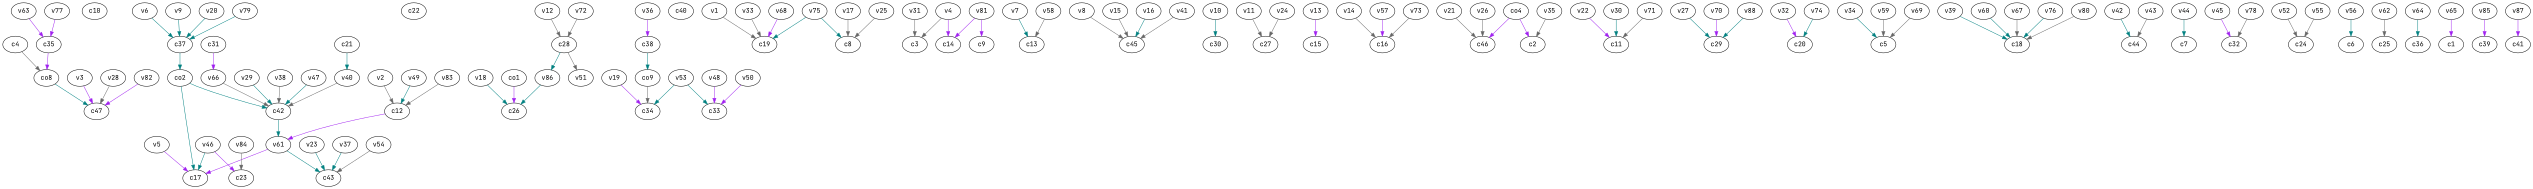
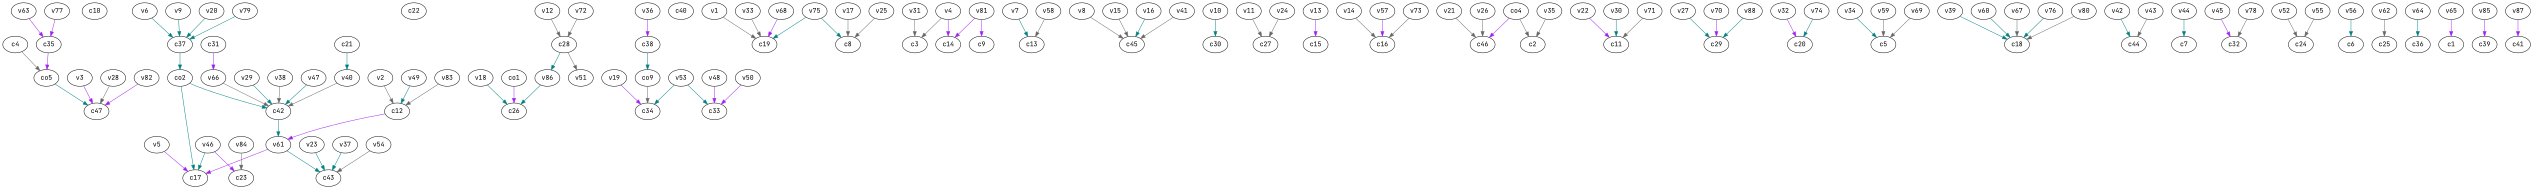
(1523, 26) -> (1523, 26)
(46, 78) -> (46, 78)
